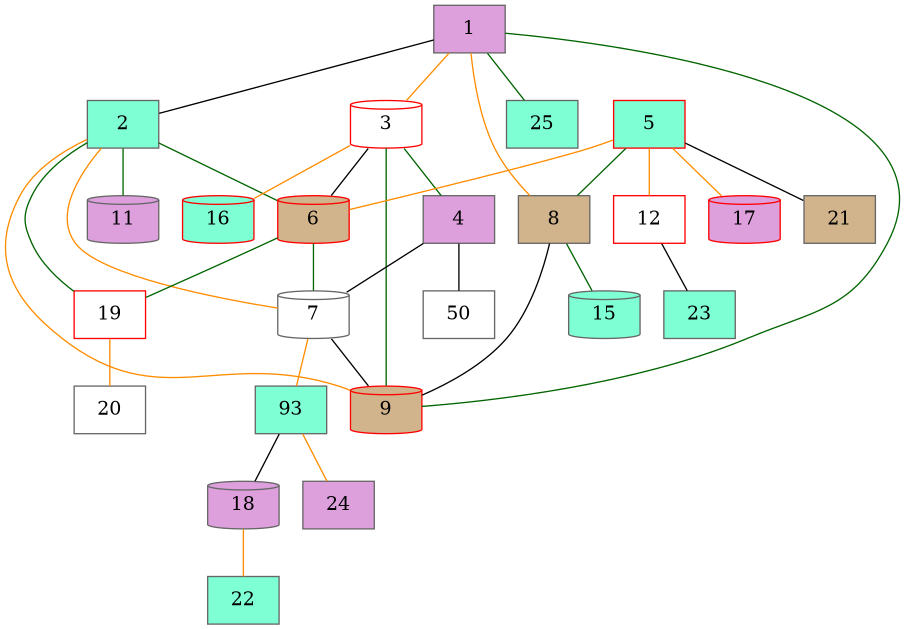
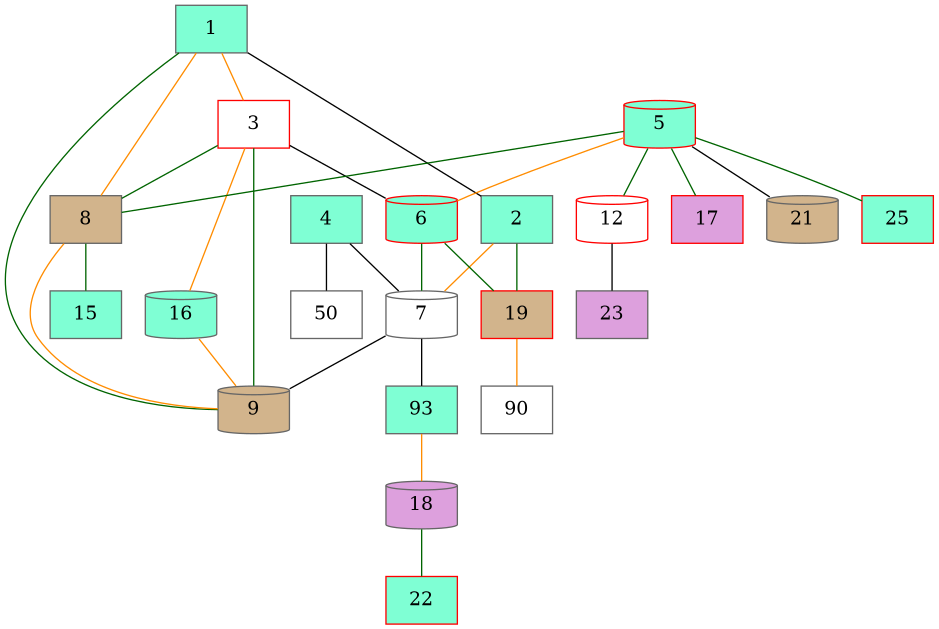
(469, 29) -> (211, 29)
(506, 77) -> (779, 168)
(386, 124) -> (254, 124)
(542, 124) -> (898, 219)
(649, 124) -> (660, 124)
(218, 172) -> none
(423, 172) -> (170, 172)
(649, 172) -> (636, 172)
(697, 172) -> (684, 172)
(123, 219) -> none
(218, 219) -> (181, 315)
(313, 219) -> (422, 219)
(459, 219) -> (326, 219)
(649, 219) -> (612, 219)
(745, 219) -> (707, 219)
(840, 219) -> (802, 219)
(110, 315) -> (517, 315)
(604, 315) -> (86, 315)
(700, 315) -> (612, 315)
(507, 337) -> (54, 356)
(81, 351) -> (217, 362)
(302, 362) -> (422, 362)
(110, 410) -> (517, 410)
(386, 410) -> (254, 410)
(267, 458) -> (422, 458)
(339, 505) -> none
(243, 553) -> (422, 553)
(243, 600) -> (422, 600)
